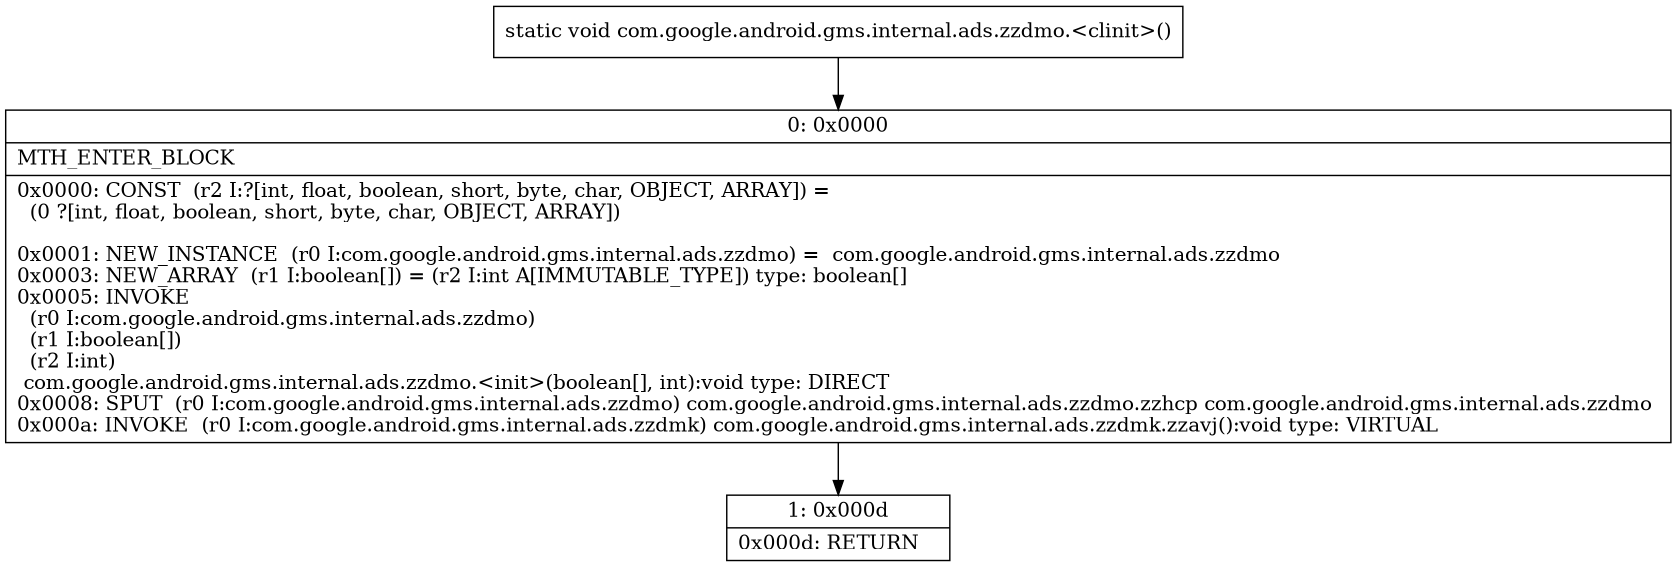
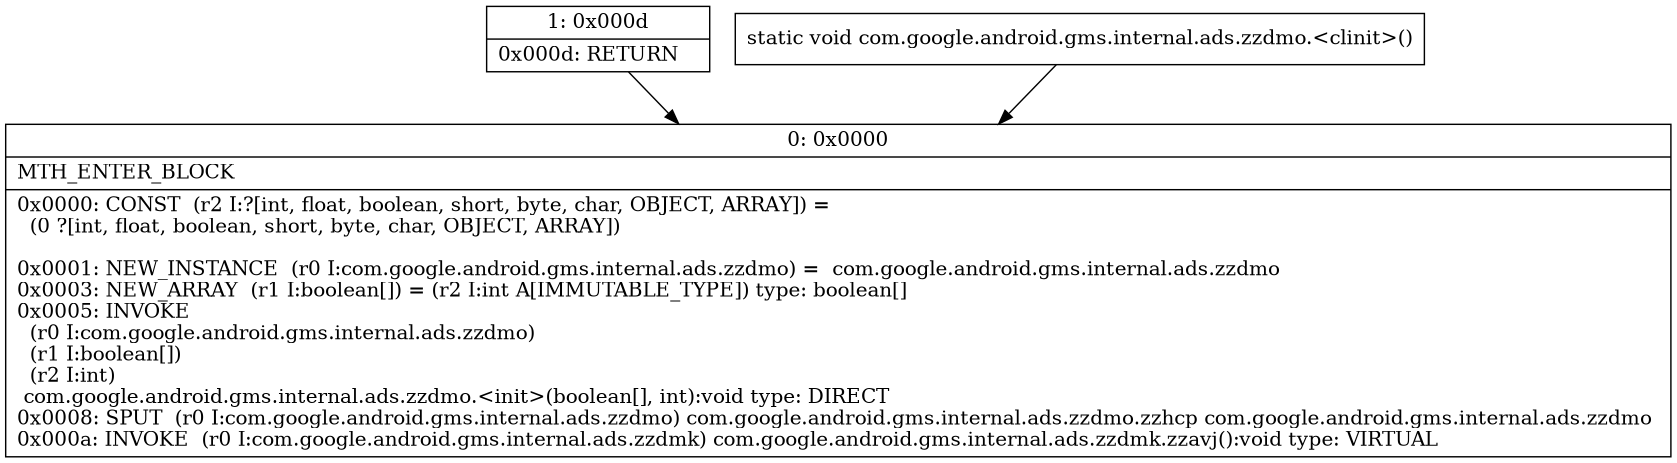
(838, 462) -> (649, 93)
